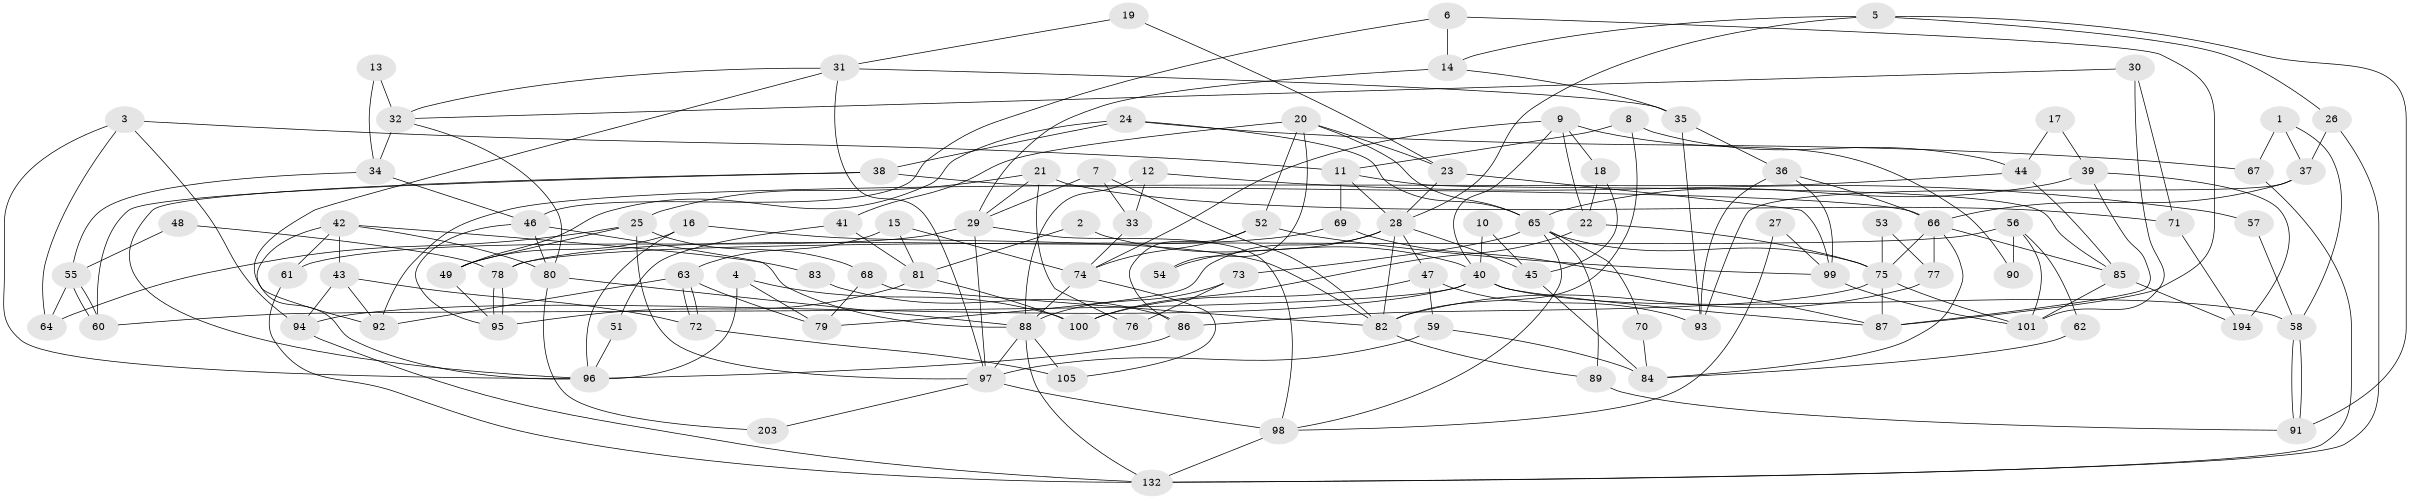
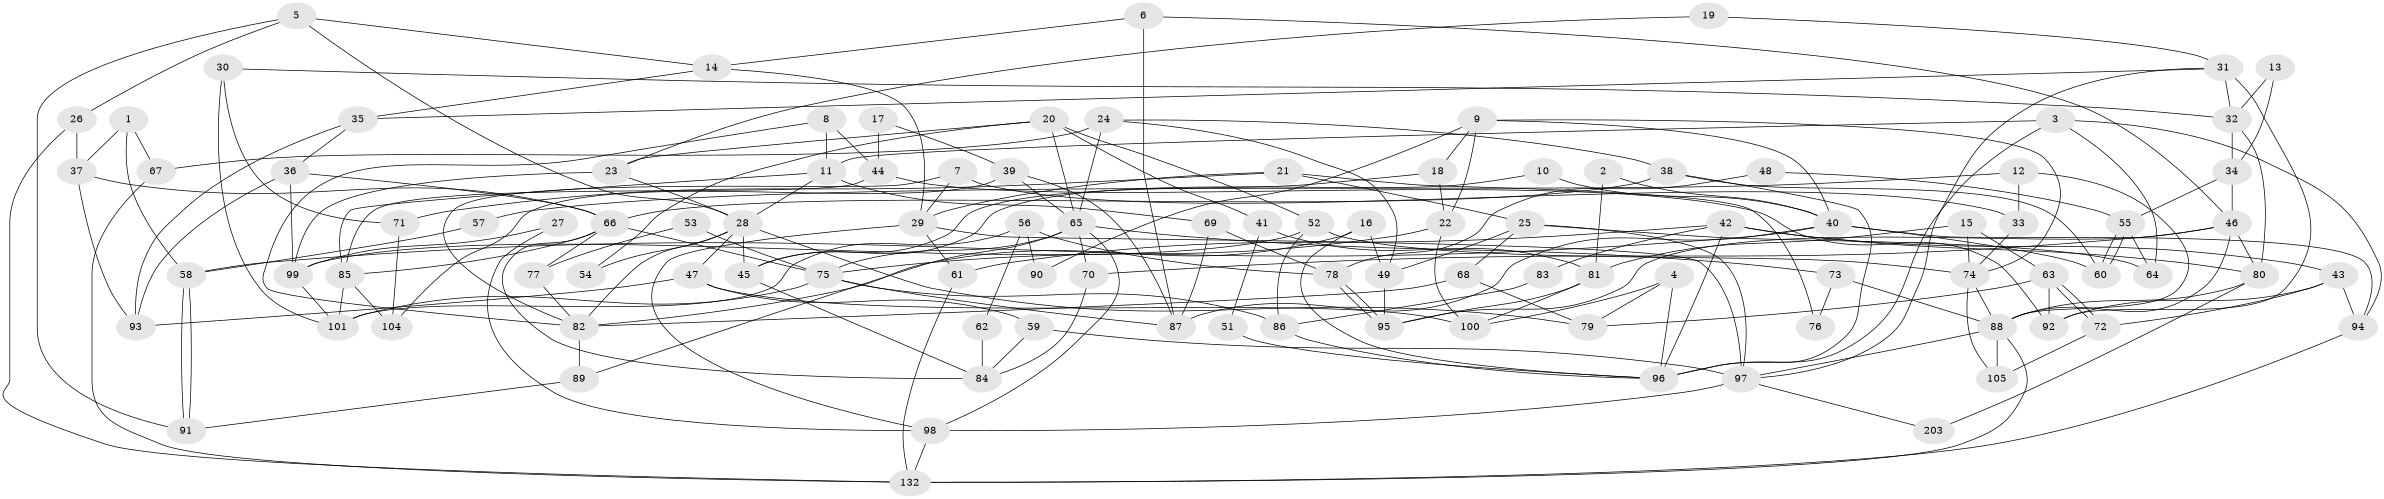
none -> (1827, 255)
(2242, 327) -> (392, 327)
